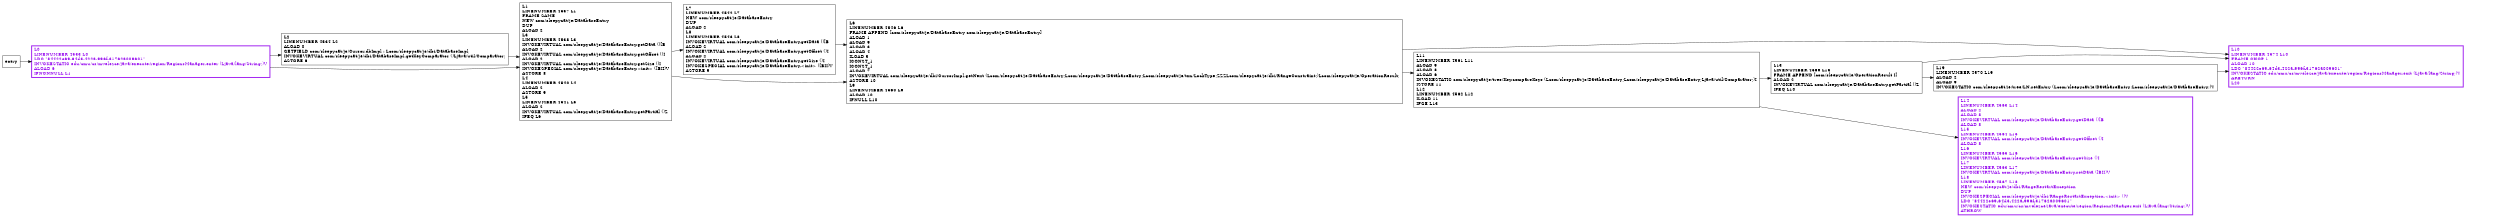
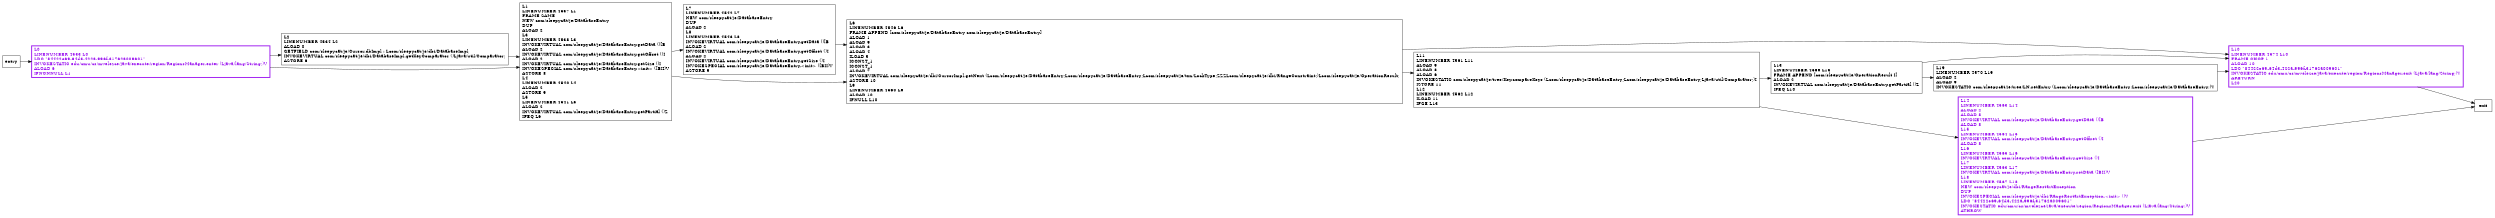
none -> (2483, 106)
